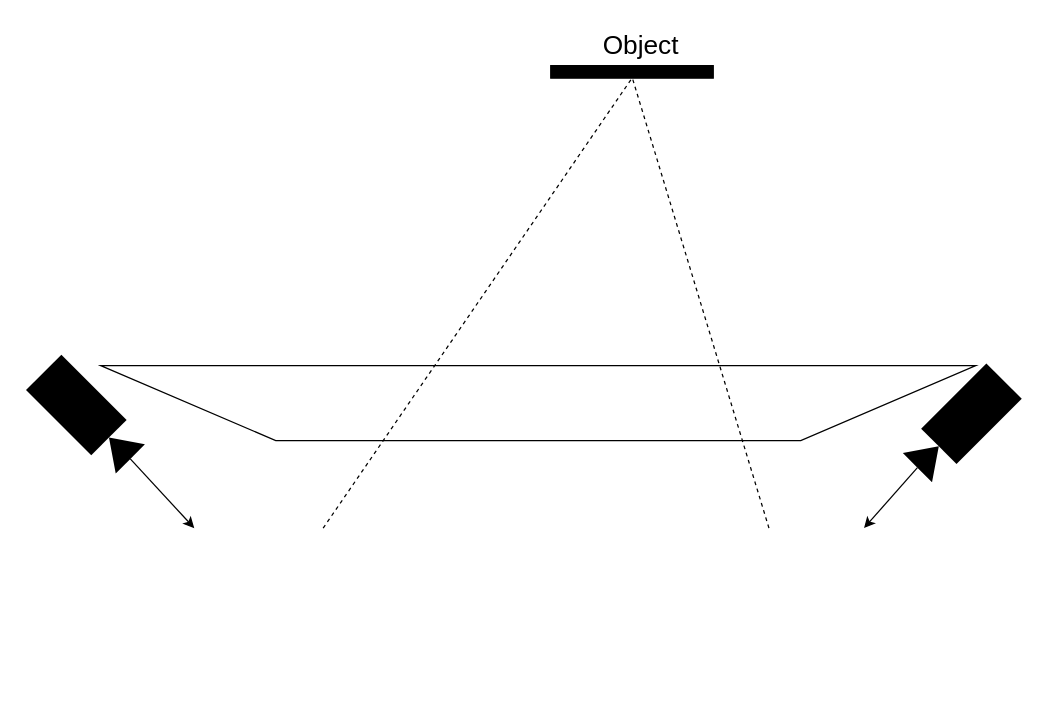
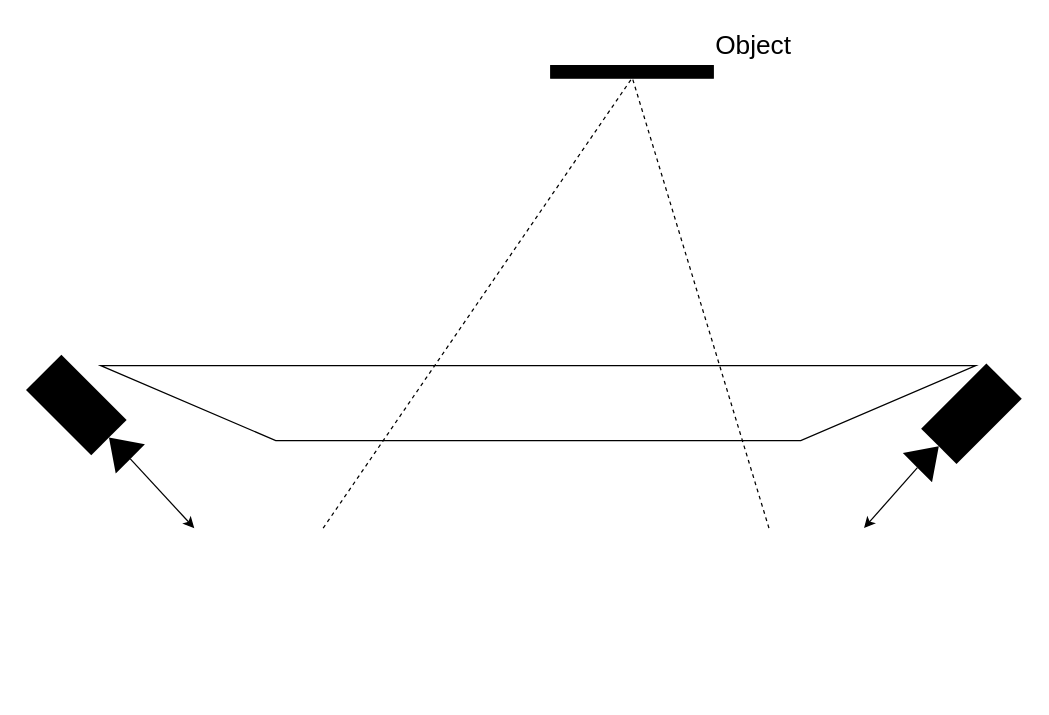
(651, 38) -> (763, 38)
